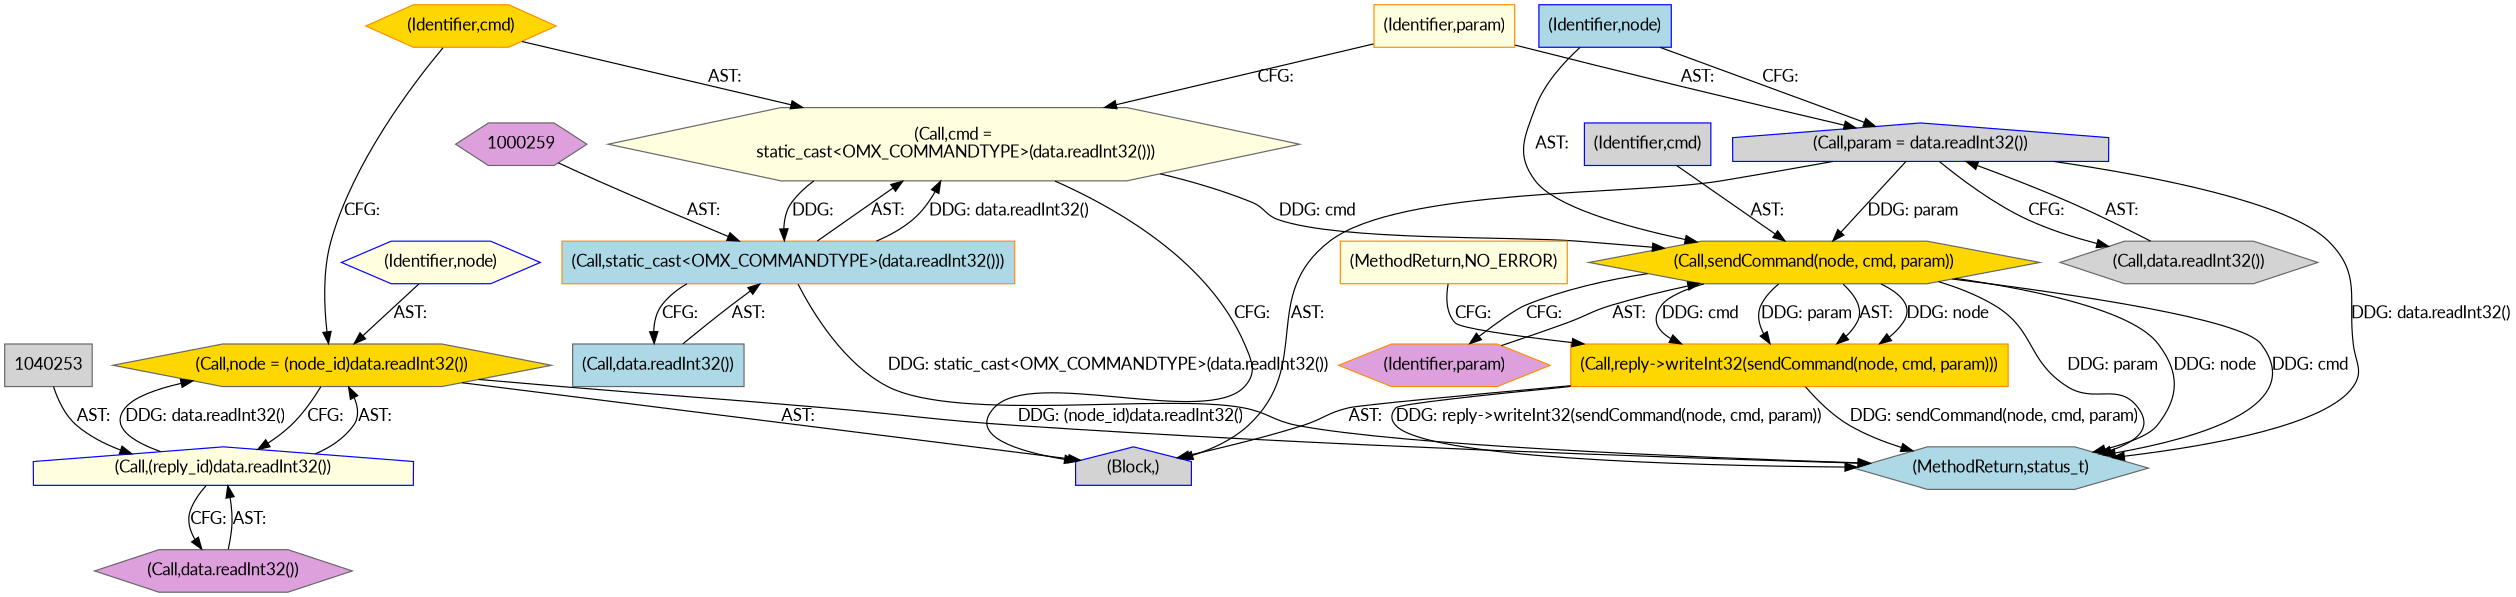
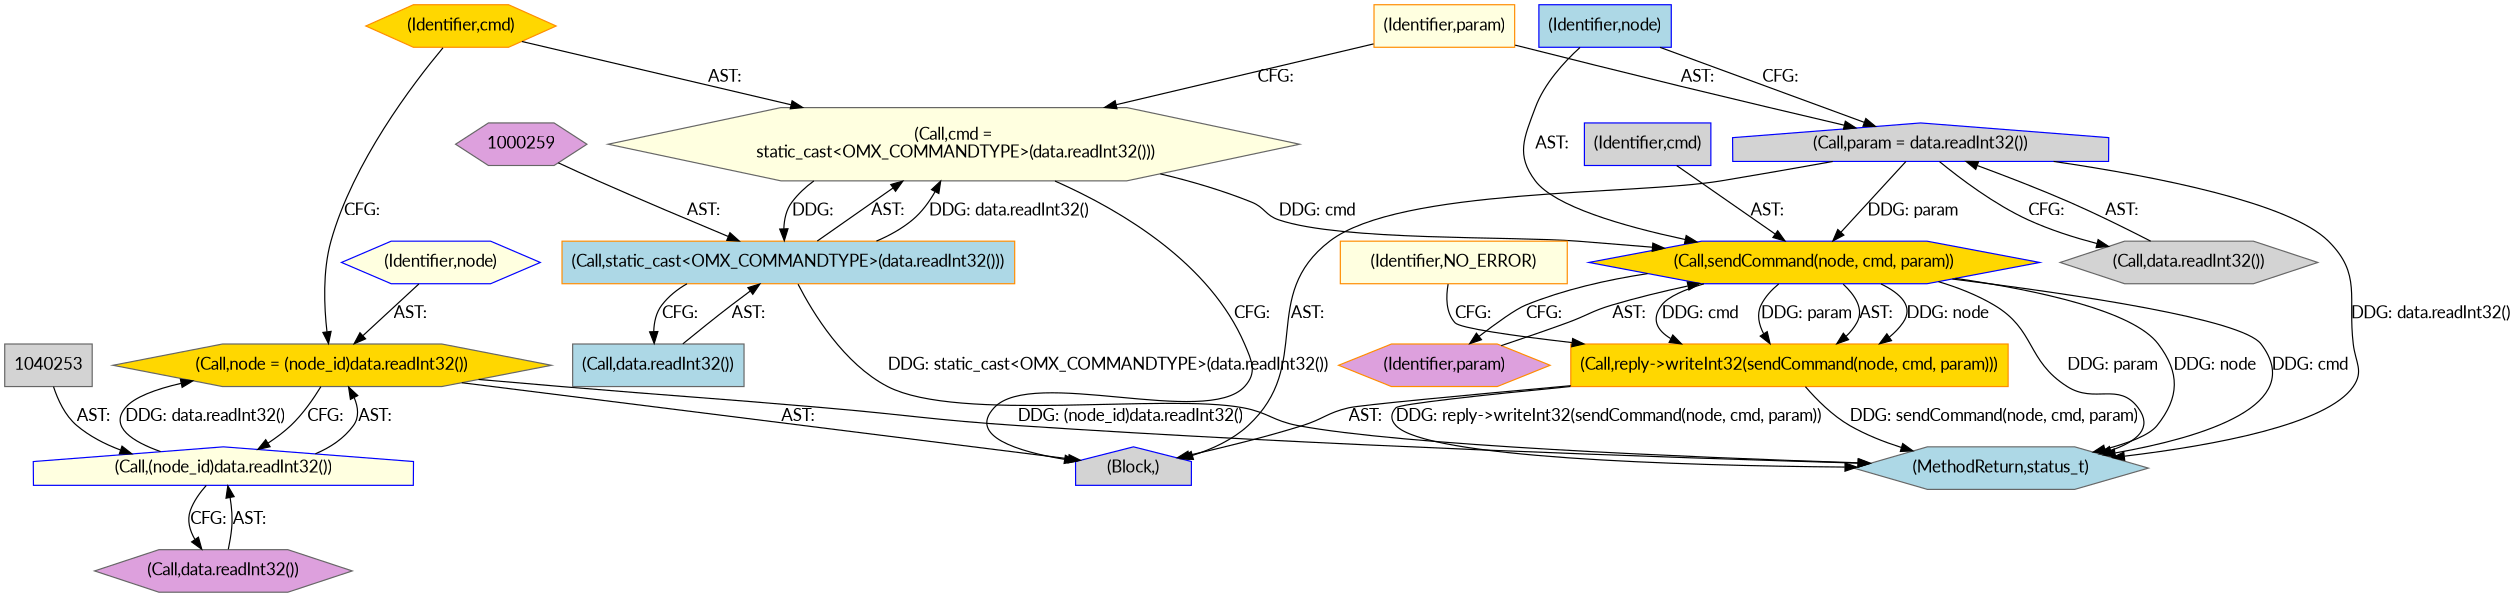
(1454, 262) -> (1454, 262)
(1814, 262) -> (1814, 262)
(223, 468) -> (223, 468)
